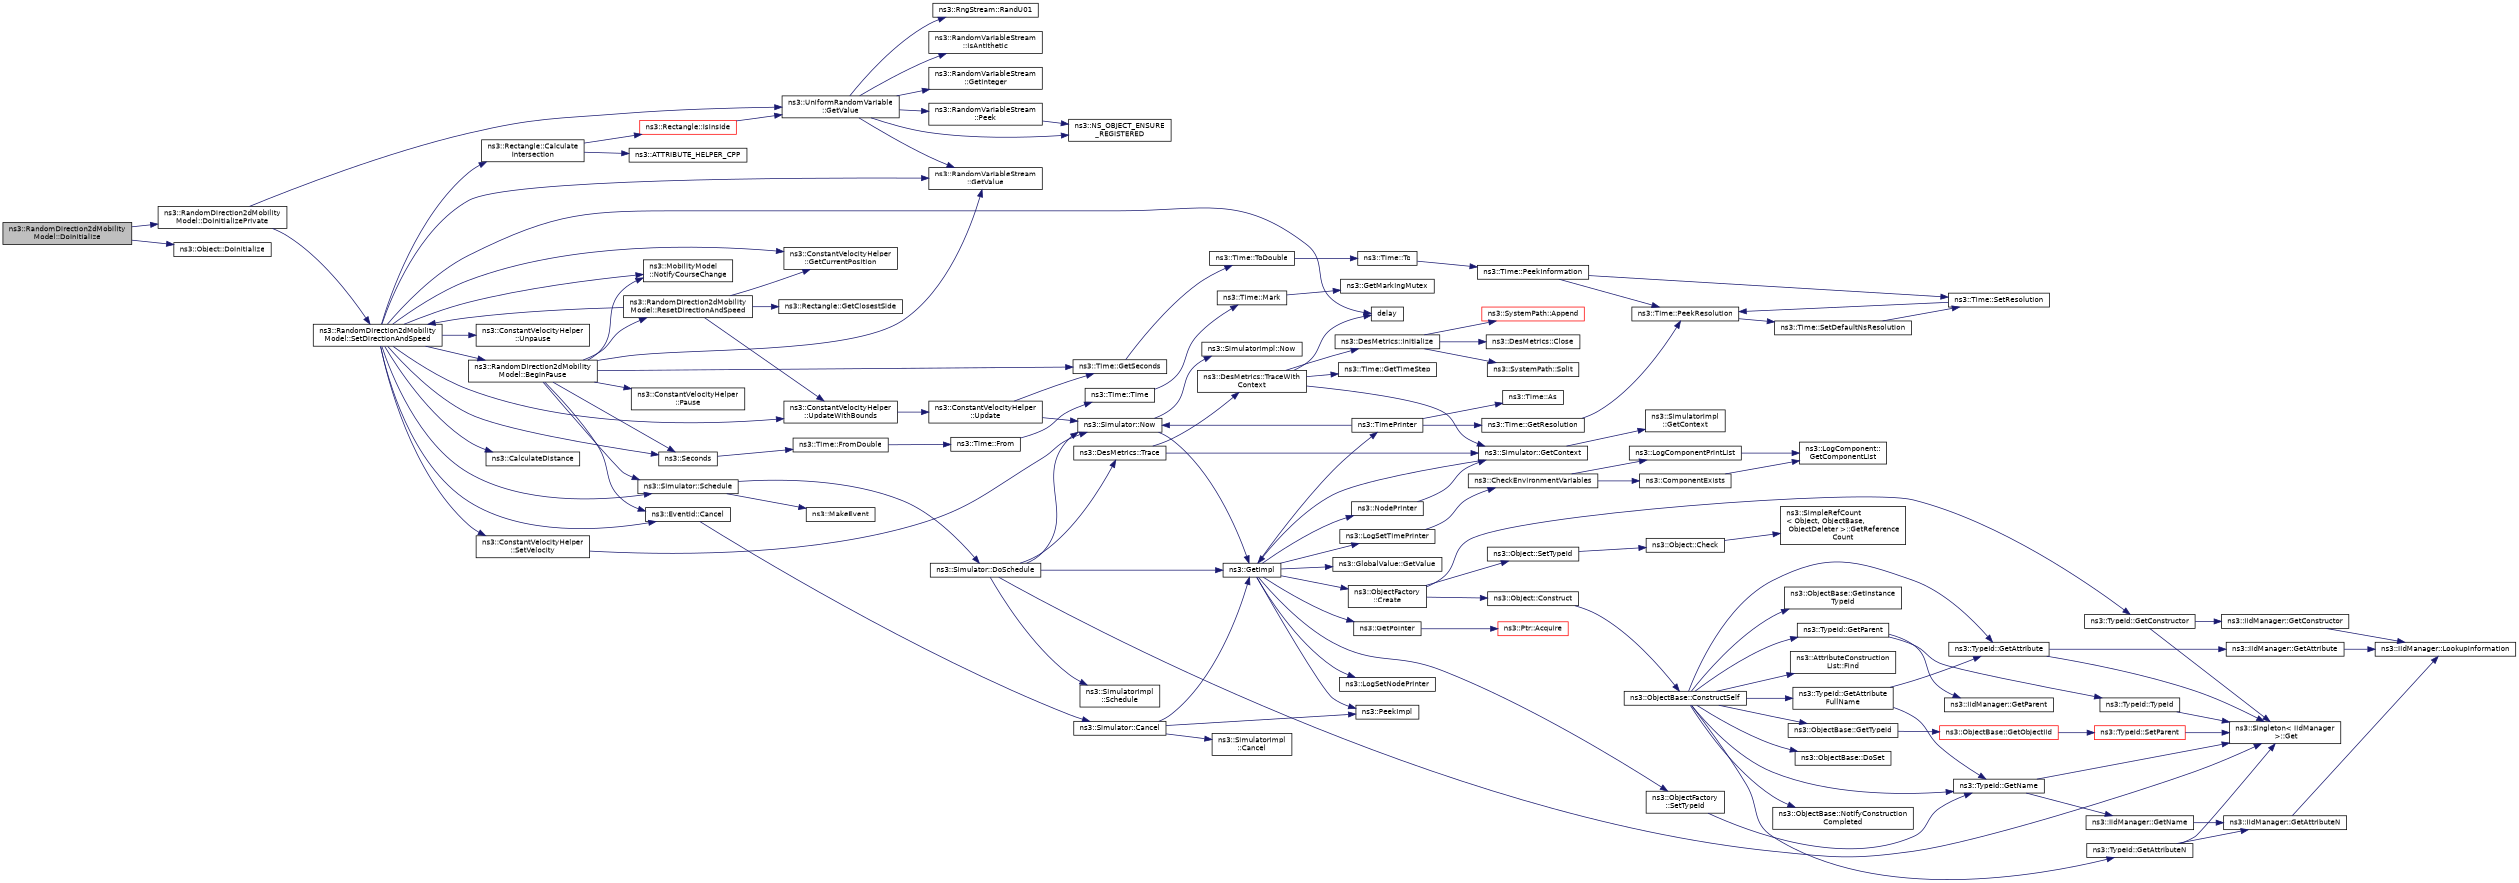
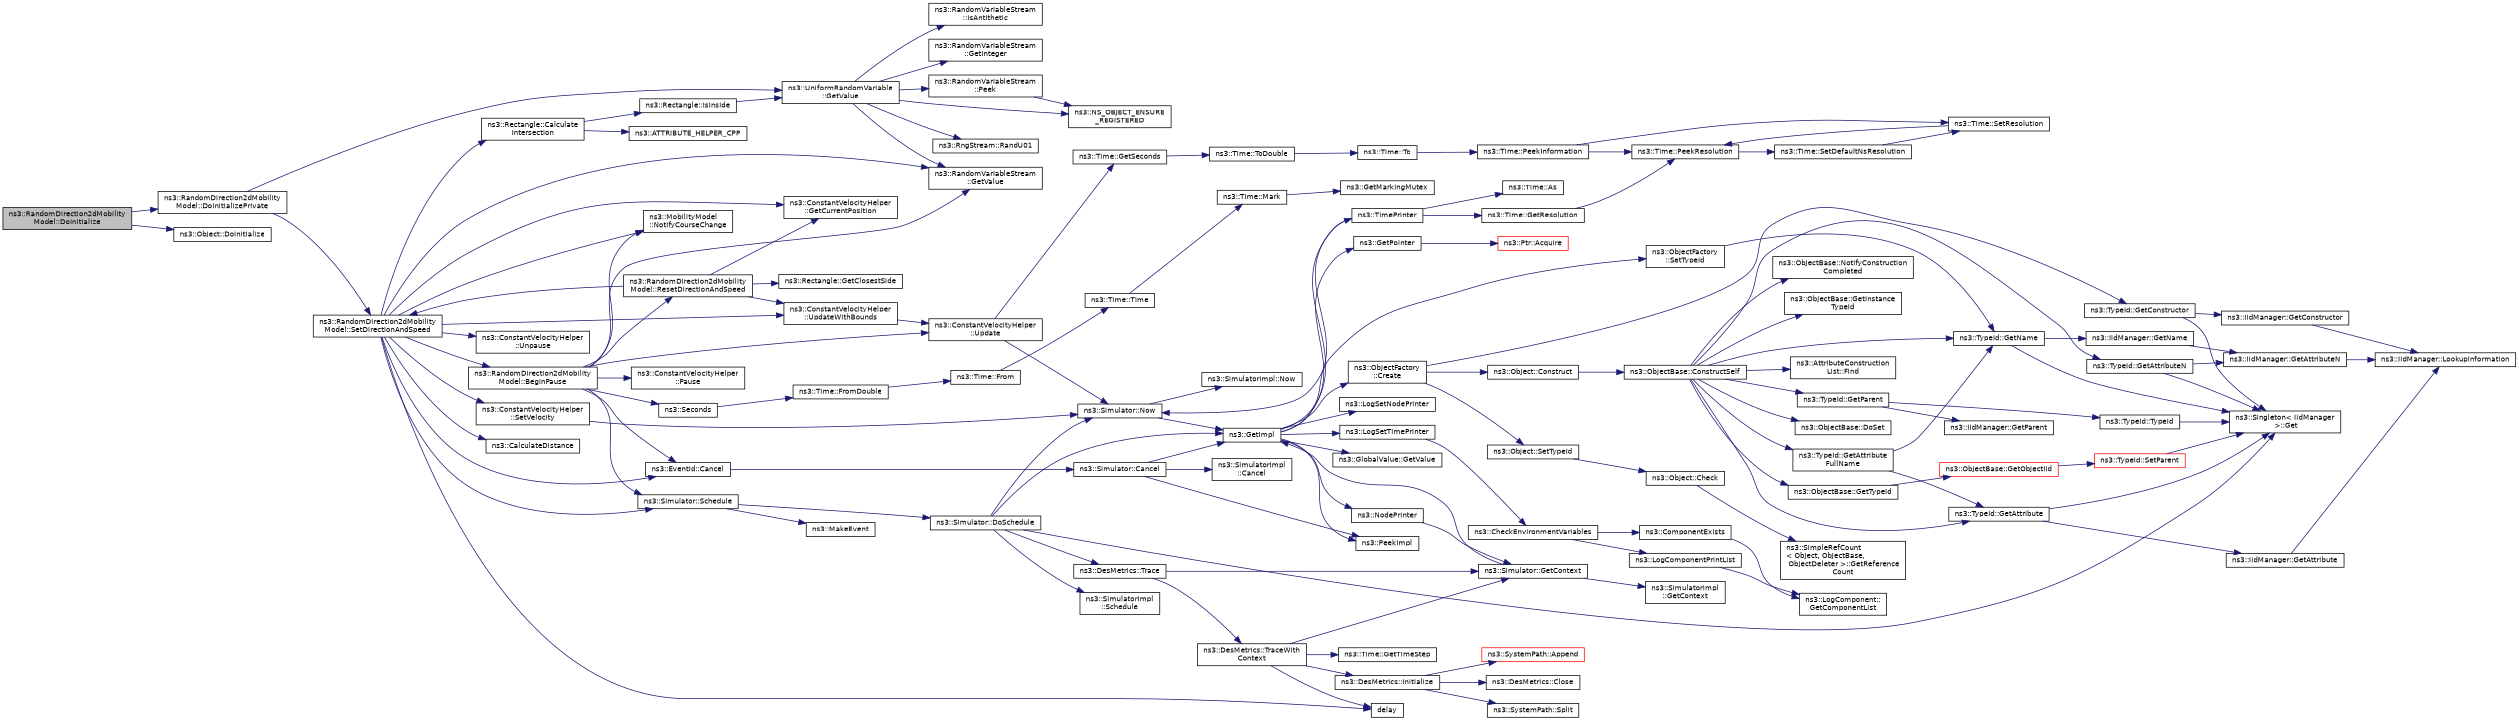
(688, 127) -> (688, 106)
(831, 369) -> (753, 346)
(507, 426) -> none
